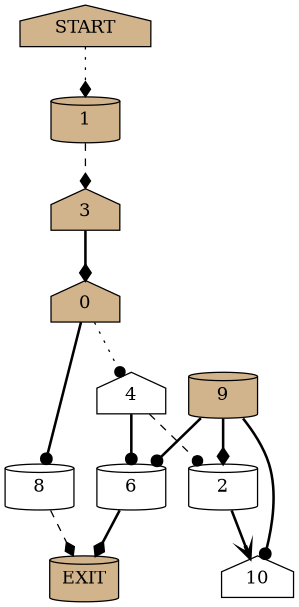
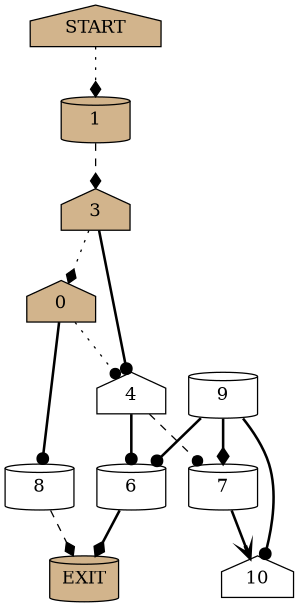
(85, 248) -> (81, 250)
none -> (112, 297)
(223, 395) -> (223, 395)
(223, 487) -> (223, 487)
